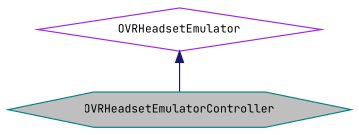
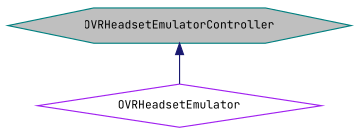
(180, 77) -> (180, 69)
